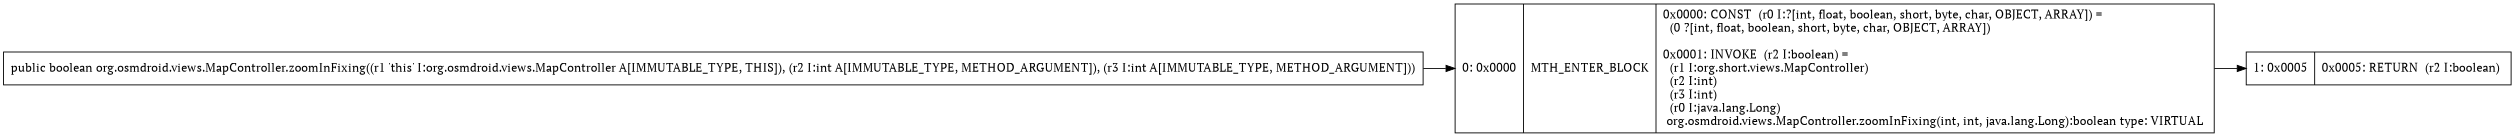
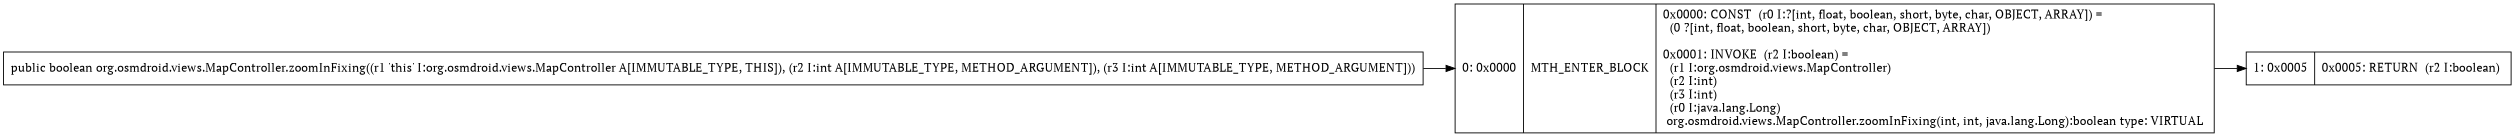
(1766, 68) -> (1777, 68)
